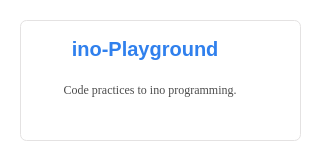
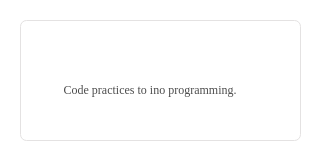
(146, 48) -> none
